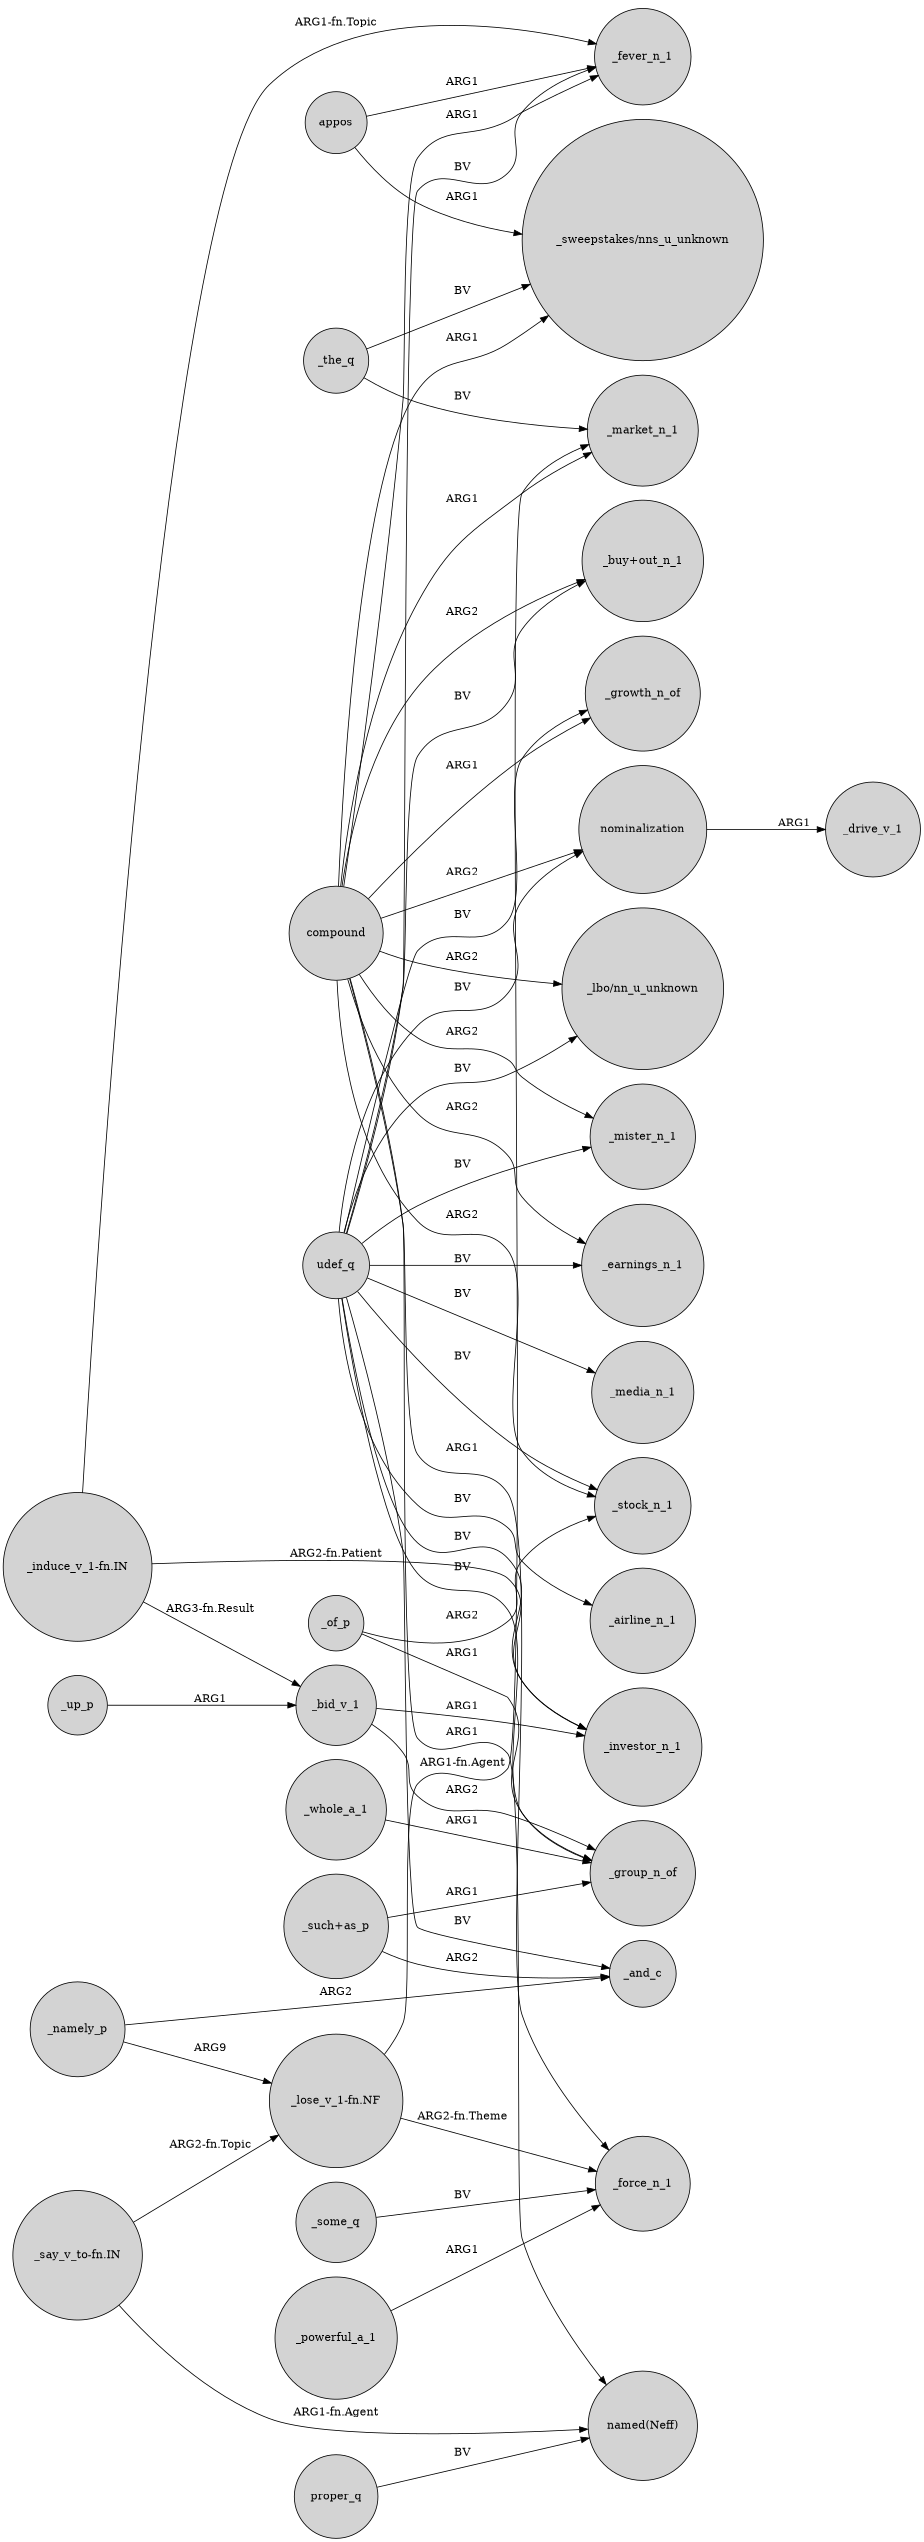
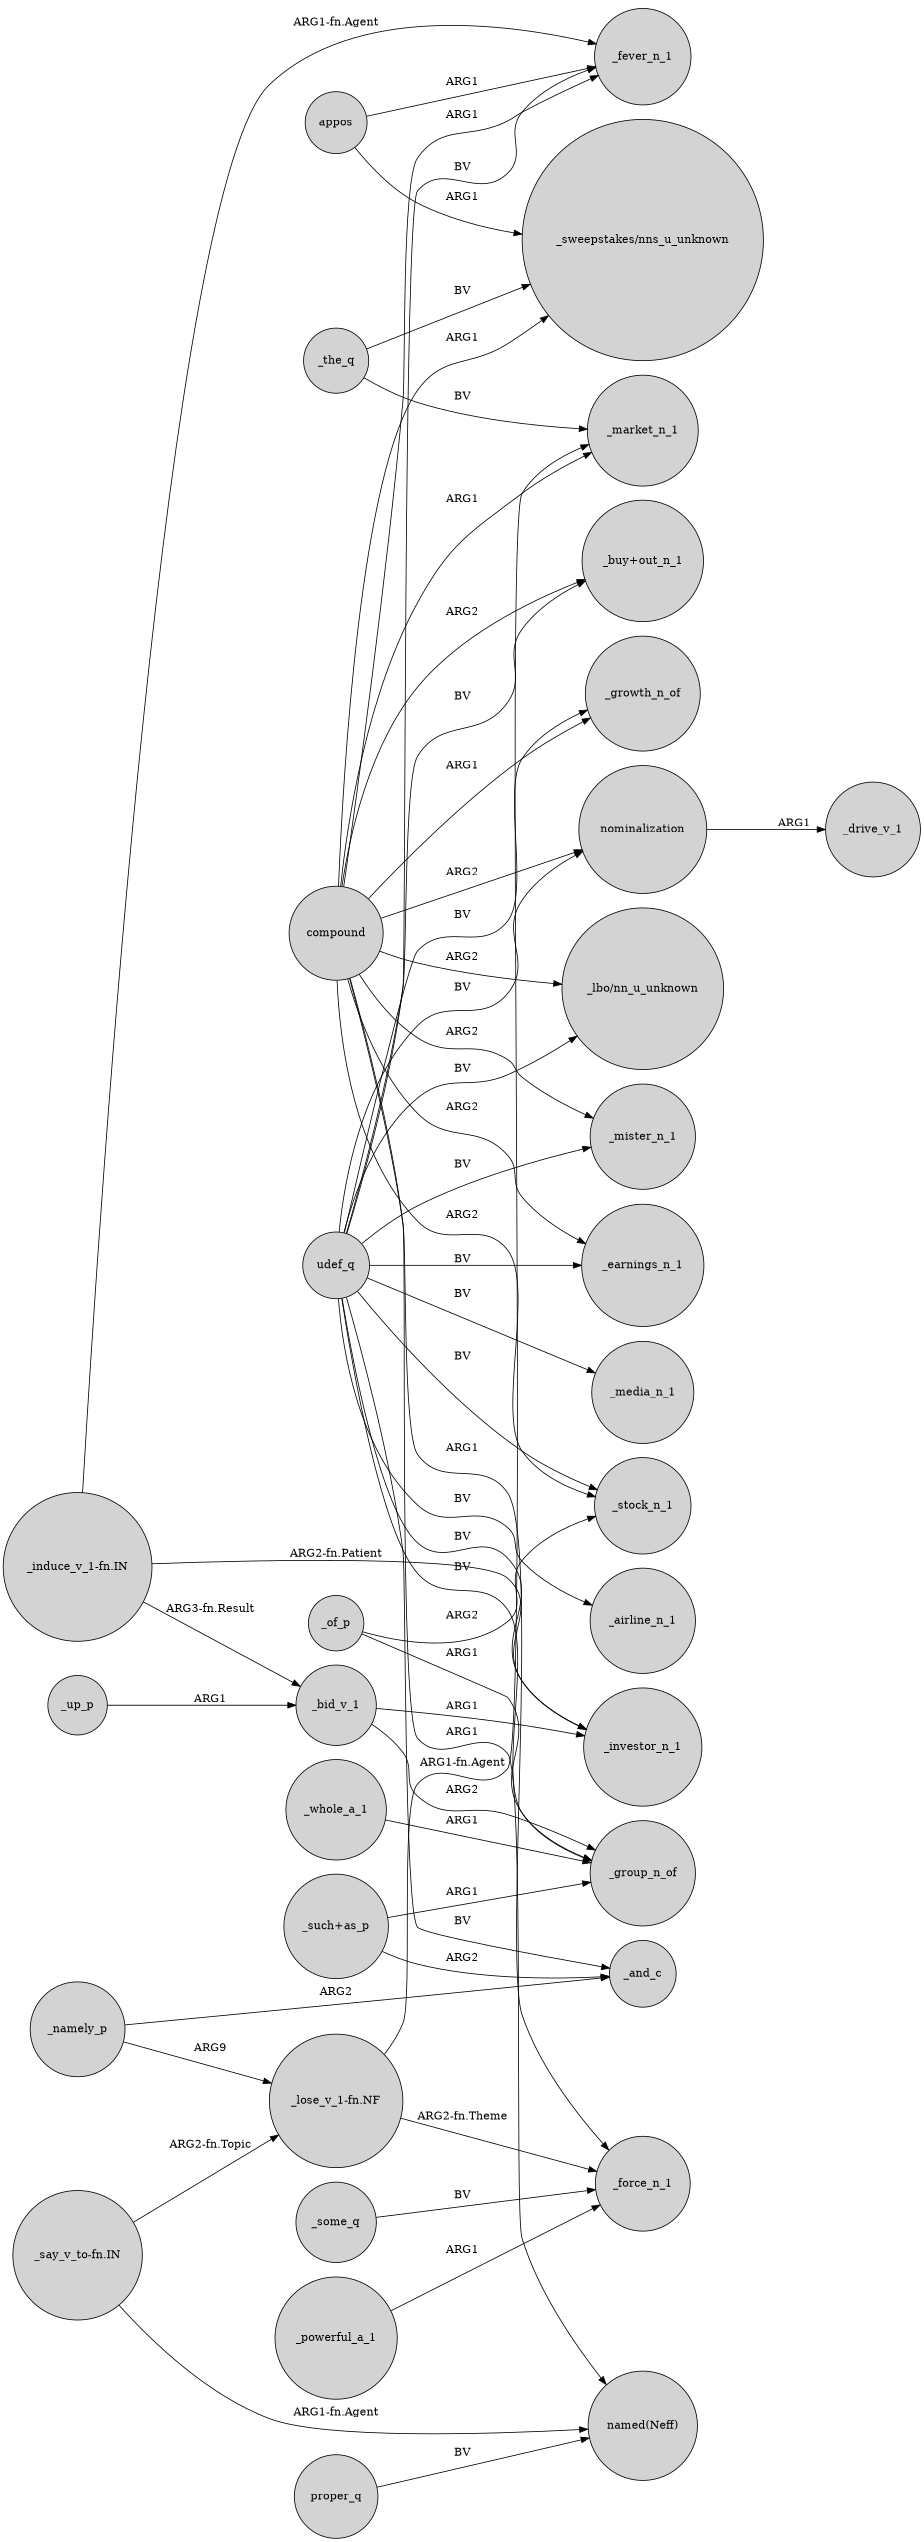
(336, 23) -> (336, 23)
